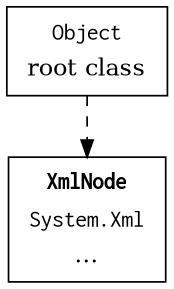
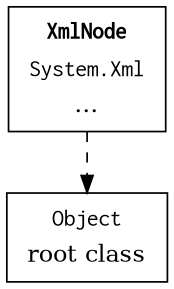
(87, 118) -> (87, 154)
